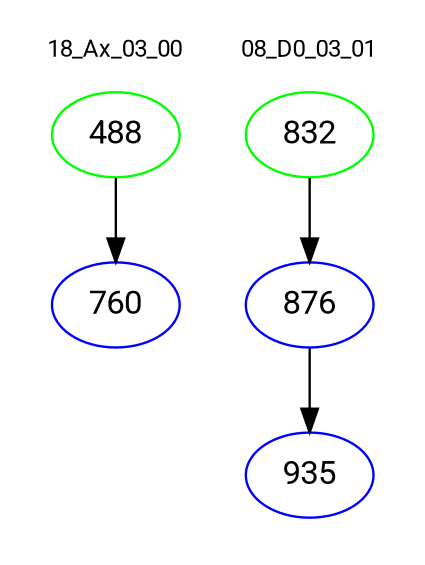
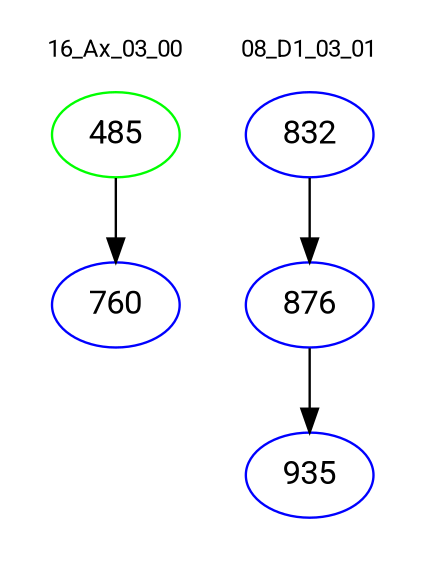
(116, 51) -> (116, 51)
(310, 51) -> (310, 51)
(116, 135) -> (116, 135)
(310, 135) -> (310, 135)
